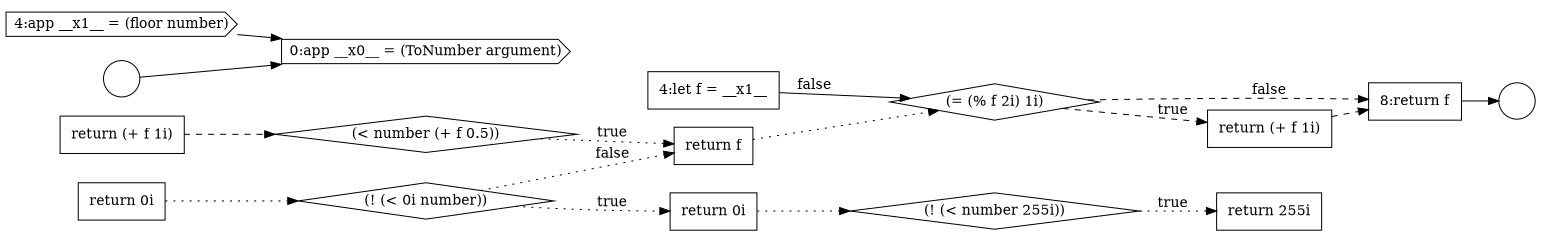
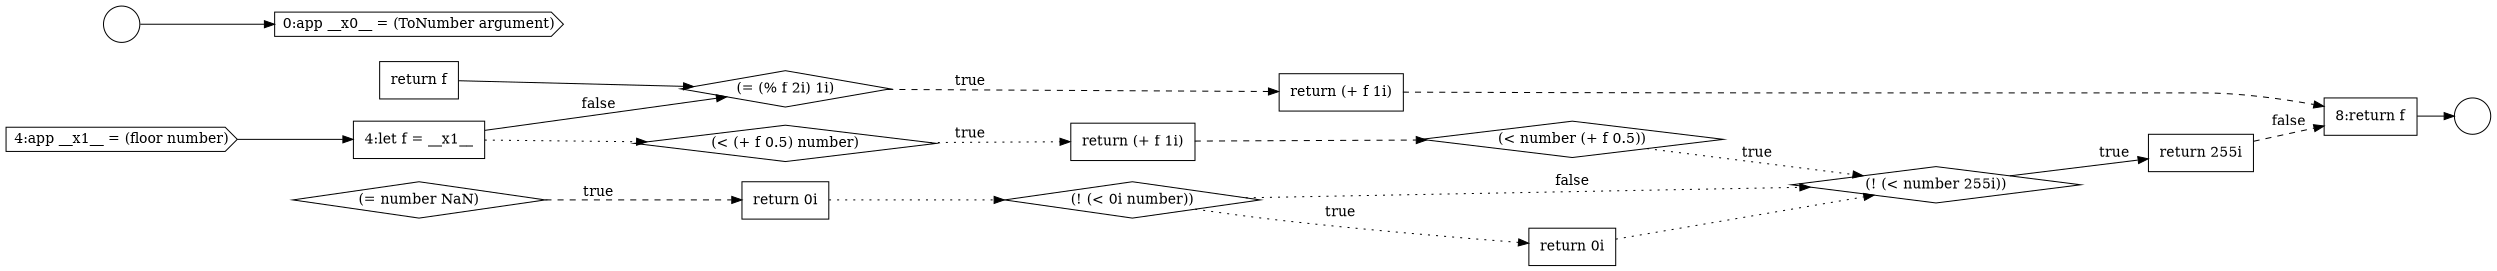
(254, 36) -> (290, 139)
(1223, 98) -> (2284, 135)
(841, 126) -> (571, 84)
(602, 141) -> (1750, 162)
none -> (785, 143)
(572, 173) -> (1523, 193)
none -> (419, 200)
(1173, 211) -> (2074, 168)
